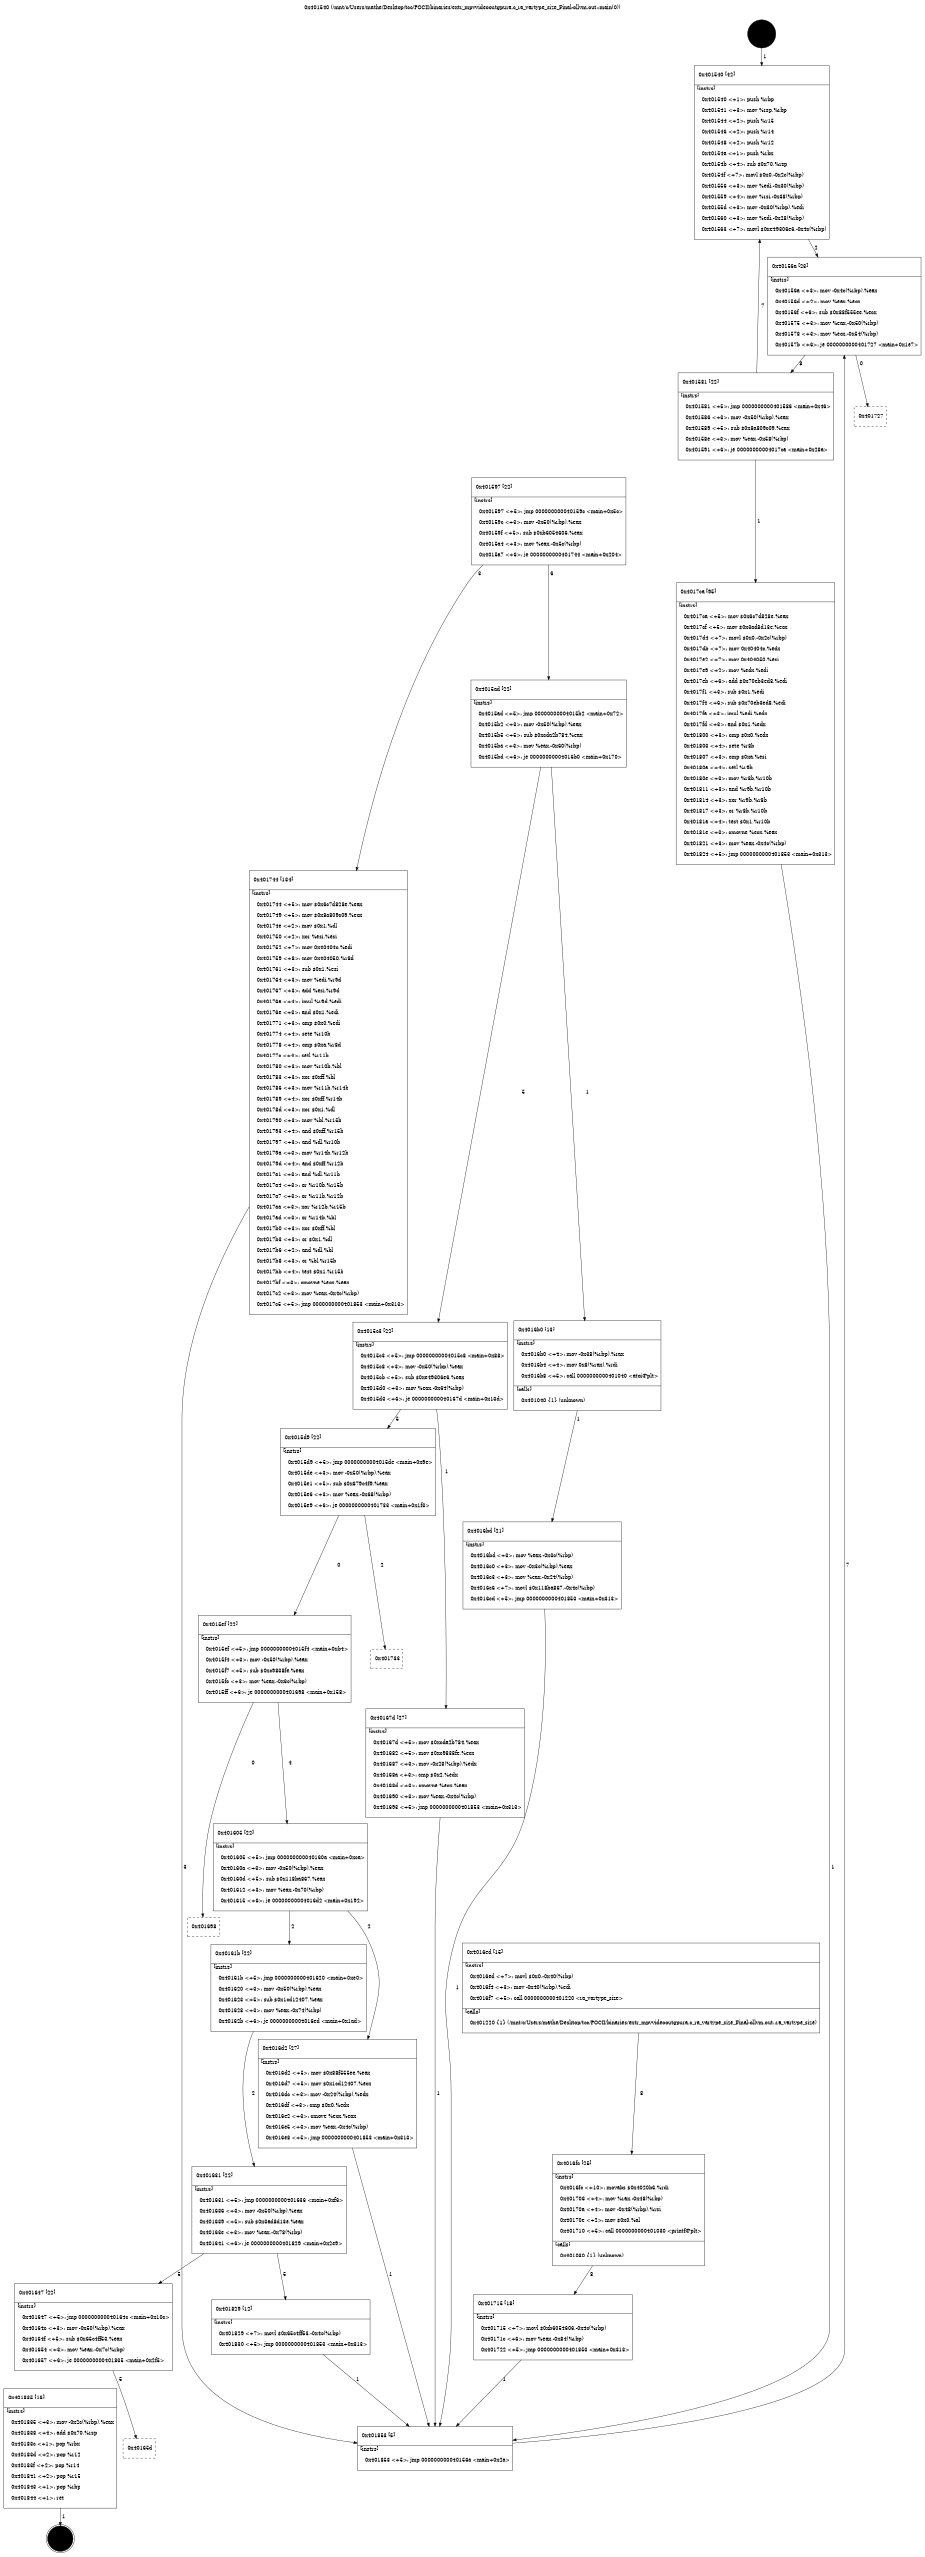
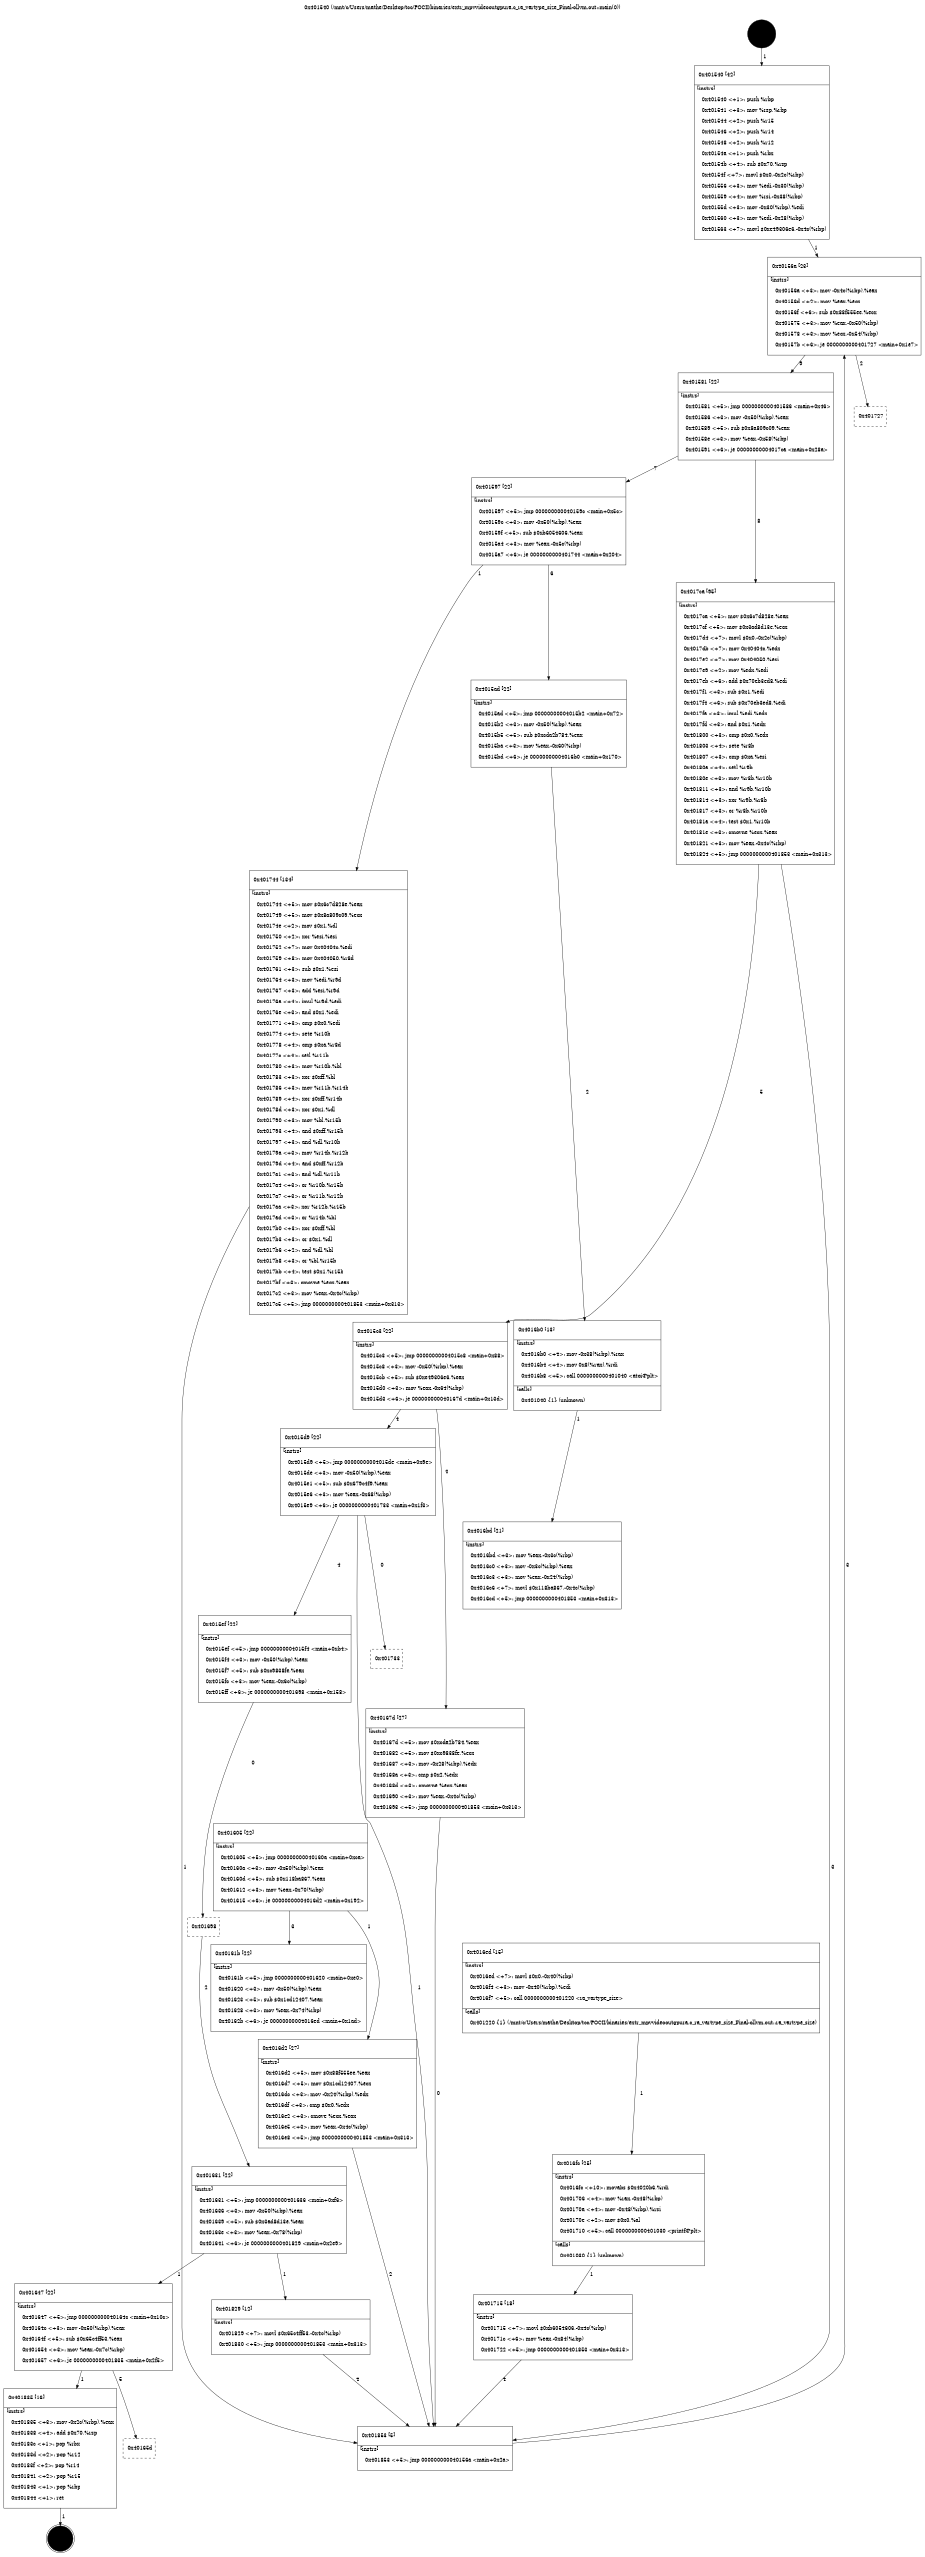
(815, 248) -> (815, 248)
(758, 308) -> (654, 468)
(800, 364) -> (800, 364)
(861, 364) -> (861, 364)
(758, 521) -> (758, 521)
(479, 574) -> (479, 574)
(490, 1043) -> (706, 1146)
(587, 1093) -> (587, 1093)
(397, 1420) -> (397, 1420)
(446, 1472) -> (446, 1472)
(338, 1565) -> (338, 1565)
(381, 1565) -> (381, 1565)
(847, 1565) -> (847, 1565)
(282, 1761) -> none
(184, 1867) -> (184, 1867)
(832, 1867) -> (832, 1867)
(292, 1927) -> (292, 1927)
(368, 1927) -> (368, 1927)
(446, 2005) -> (409, 1966)
(438, 2094) -> (438, 2094)
(641, 2094) -> (641, 2094)
(243, 2097) -> (207, 2054)
(178, 2275) -> (178, 2275)
(284, 2275) -> (284, 2275)
(390, 2275) -> (390, 2275)
(591, 2275) -> (591, 2275)
none -> (80, 2378)
(357, 2380) -> (357, 2380)
(504, 2380) -> (504, 2380)
